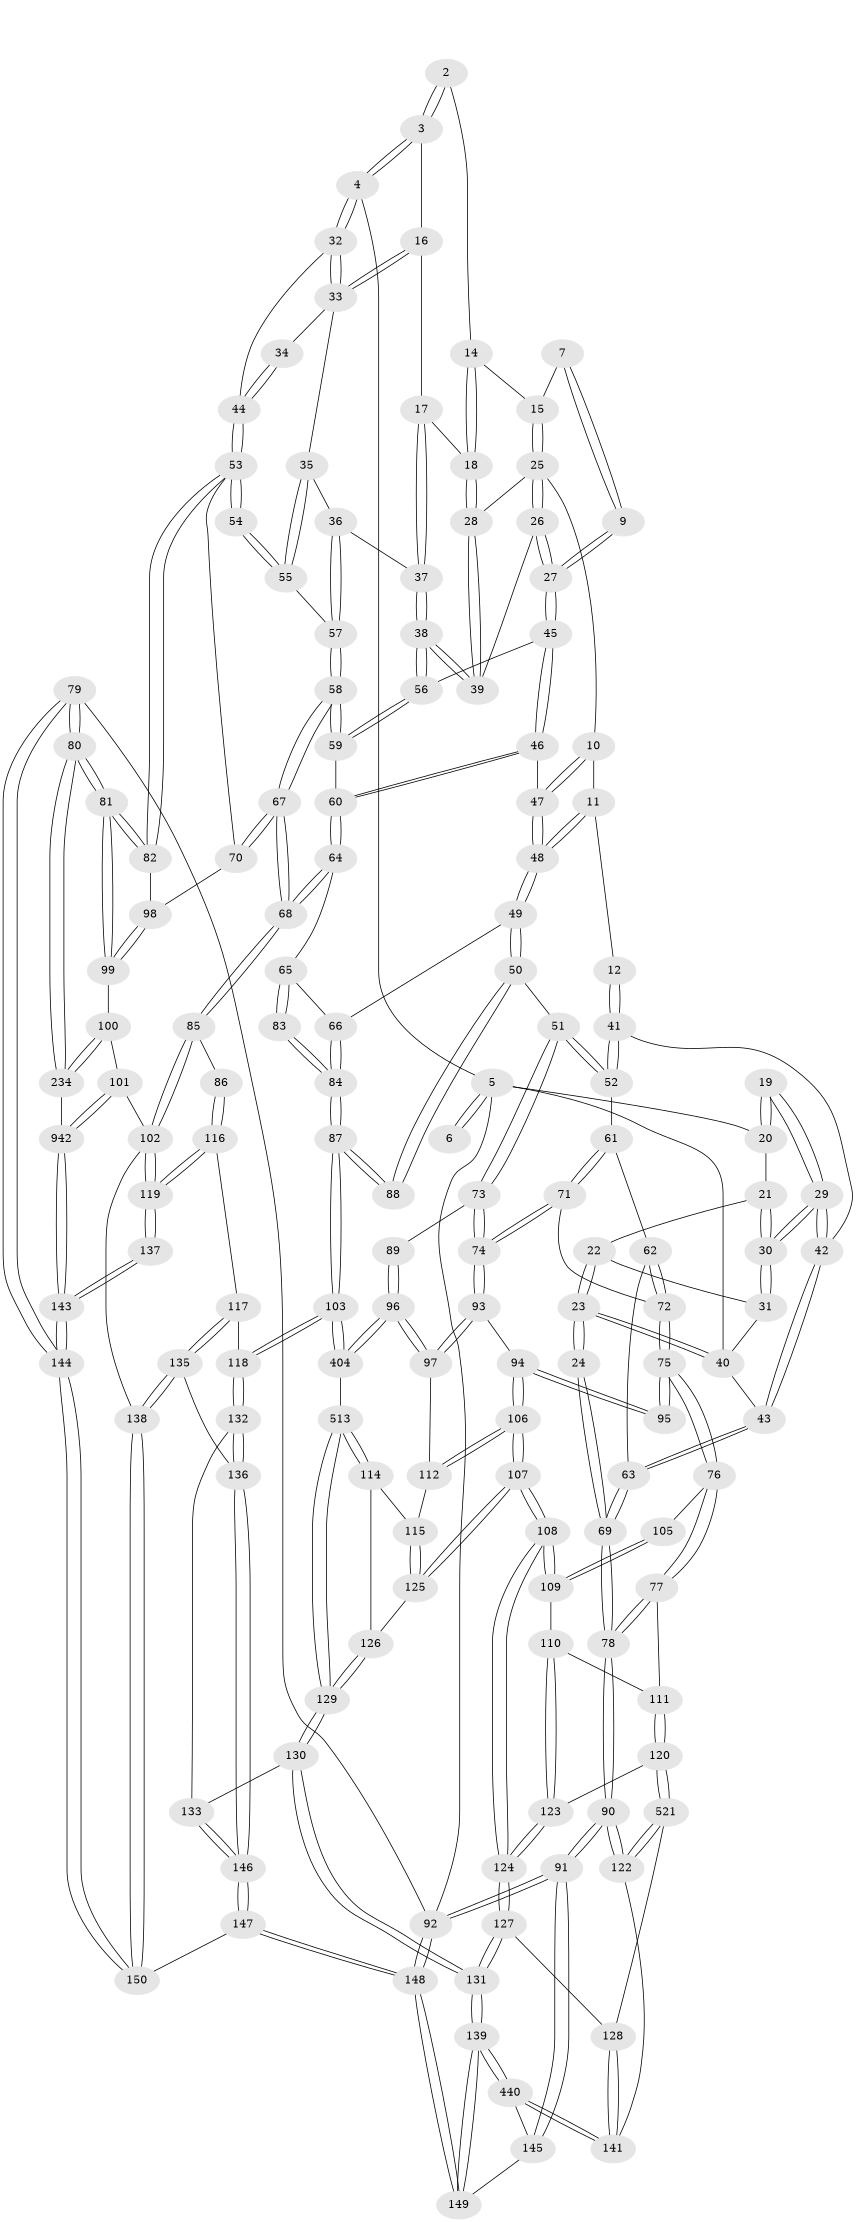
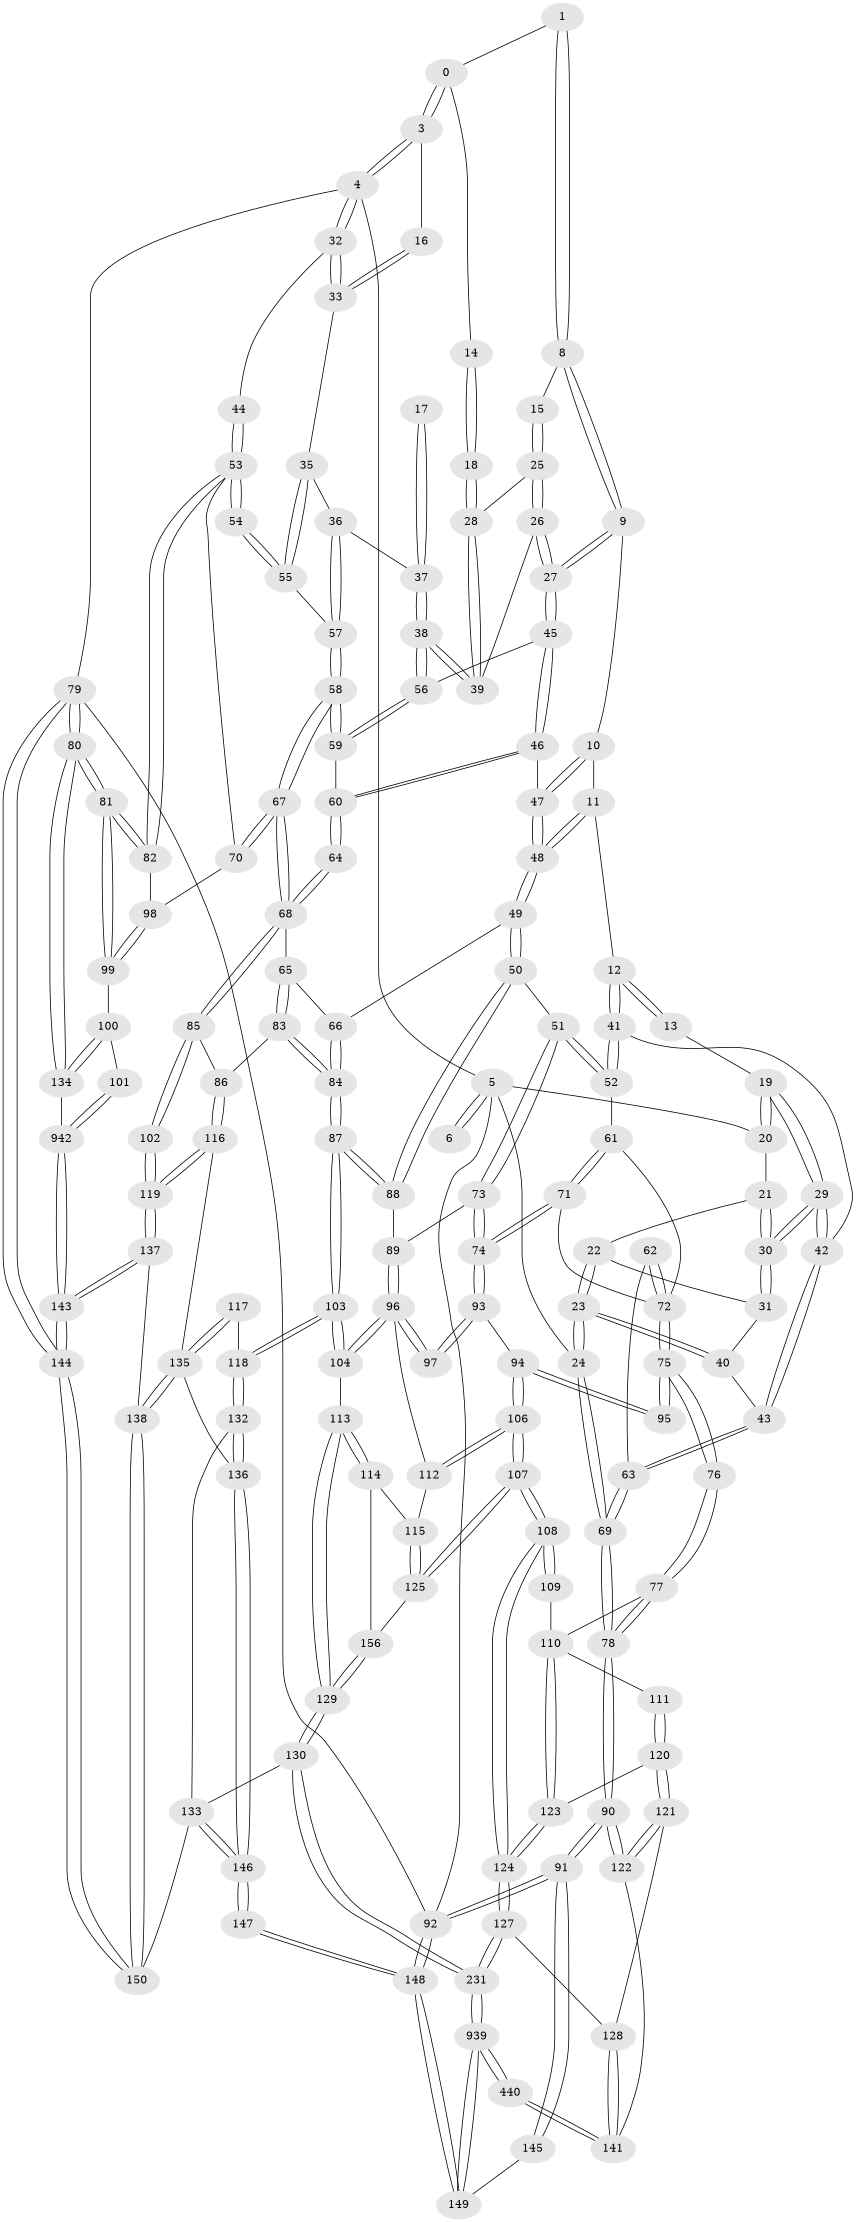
none -> (563, 17)
(446, 73) -> (446, 73)
(422, 326) -> none
none -> (90, 348)
(282, 354) -> none
(563, 354) -> (563, 354)
(505, 382) -> none
(446, 438) -> none
(590, 601) -> (615, 635)
(319, 917) -> (286, 943)
none -> (671, 1027)
none -> (251, 1054)
(62, 1083) -> (62, 1083)
(135, 1111) -> none
(703, 1154) -> (522, 1235)
(631, 1195) -> (668, 1213)
(227, 1223) -> (198, 1251)
none -> (393, 1223)
(106, 1270) -> (144, 1335)
(340, 1364) -> (340, 1364)
(340, 1420) -> (340, 1420)
(430, 1420) -> (406, 1393)
(663, 1532) -> none
(371, 1644) -> (371, 1644)
(658, 1644) -> (597, 1620)
(666, 1812) -> (666, 1812)
(190, 1953) -> (169, 1898)
(477, 1981) -> (477, 1981)
(477, 2037) -> (477, 2037)
(522, 2121) -> none
